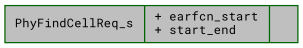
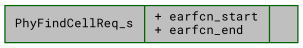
(196, 30) -> (200, 30)
